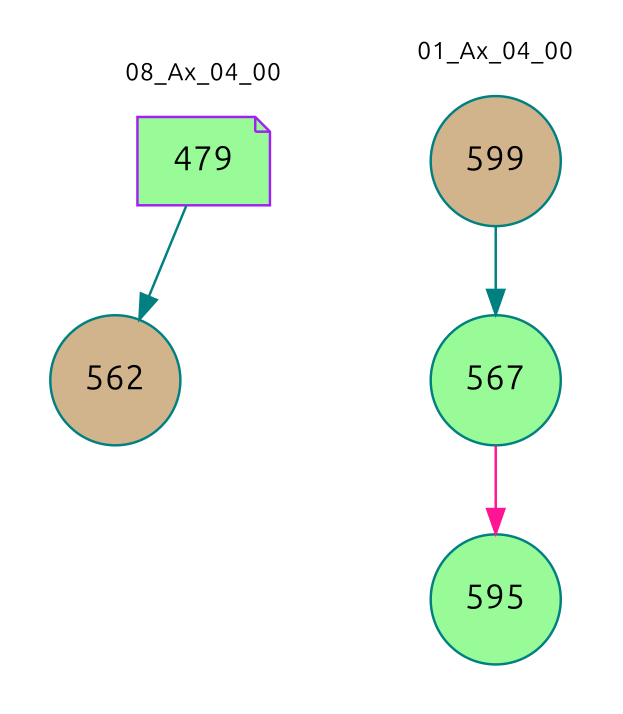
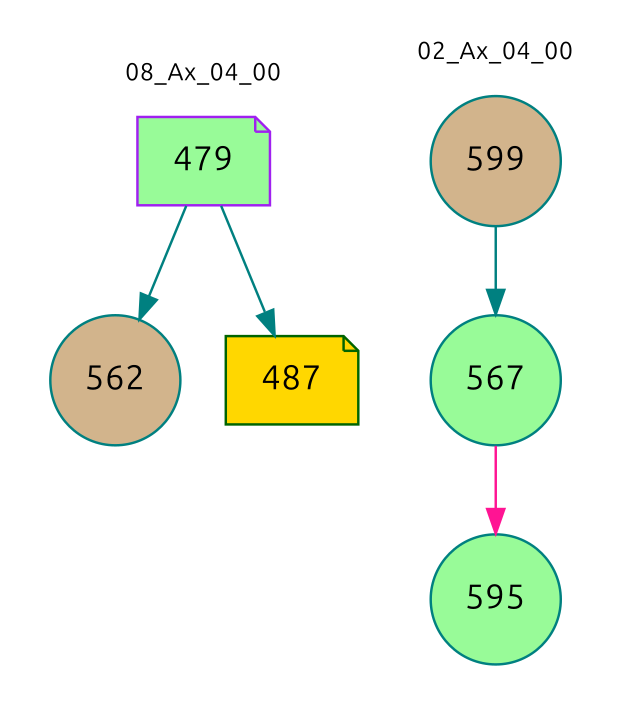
(496, 53) -> (496, 53)
none -> (292, 380)
